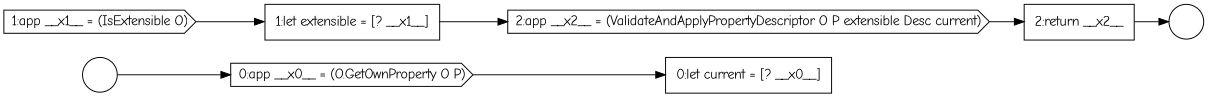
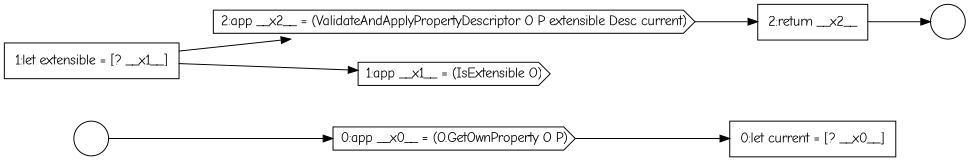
(225, 22) -> (263, 67)
